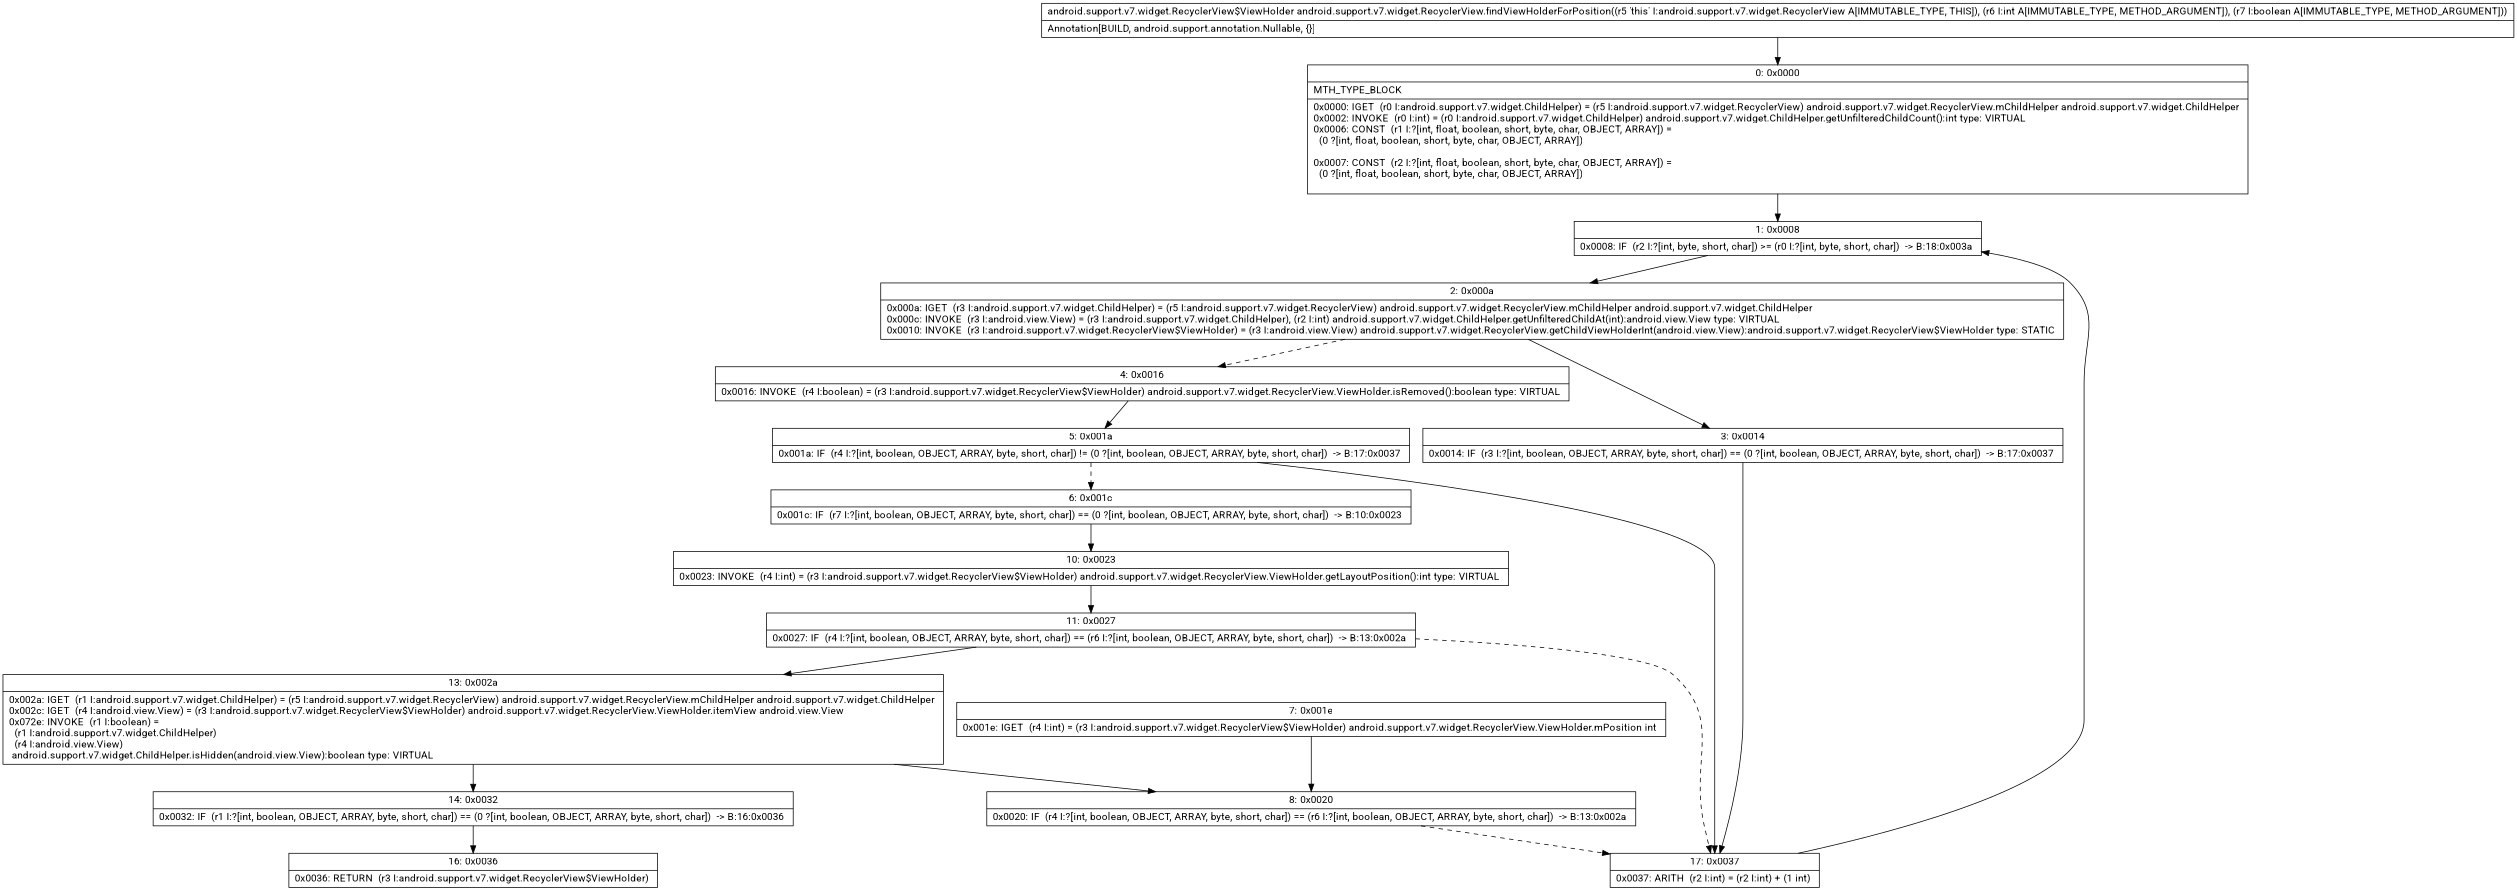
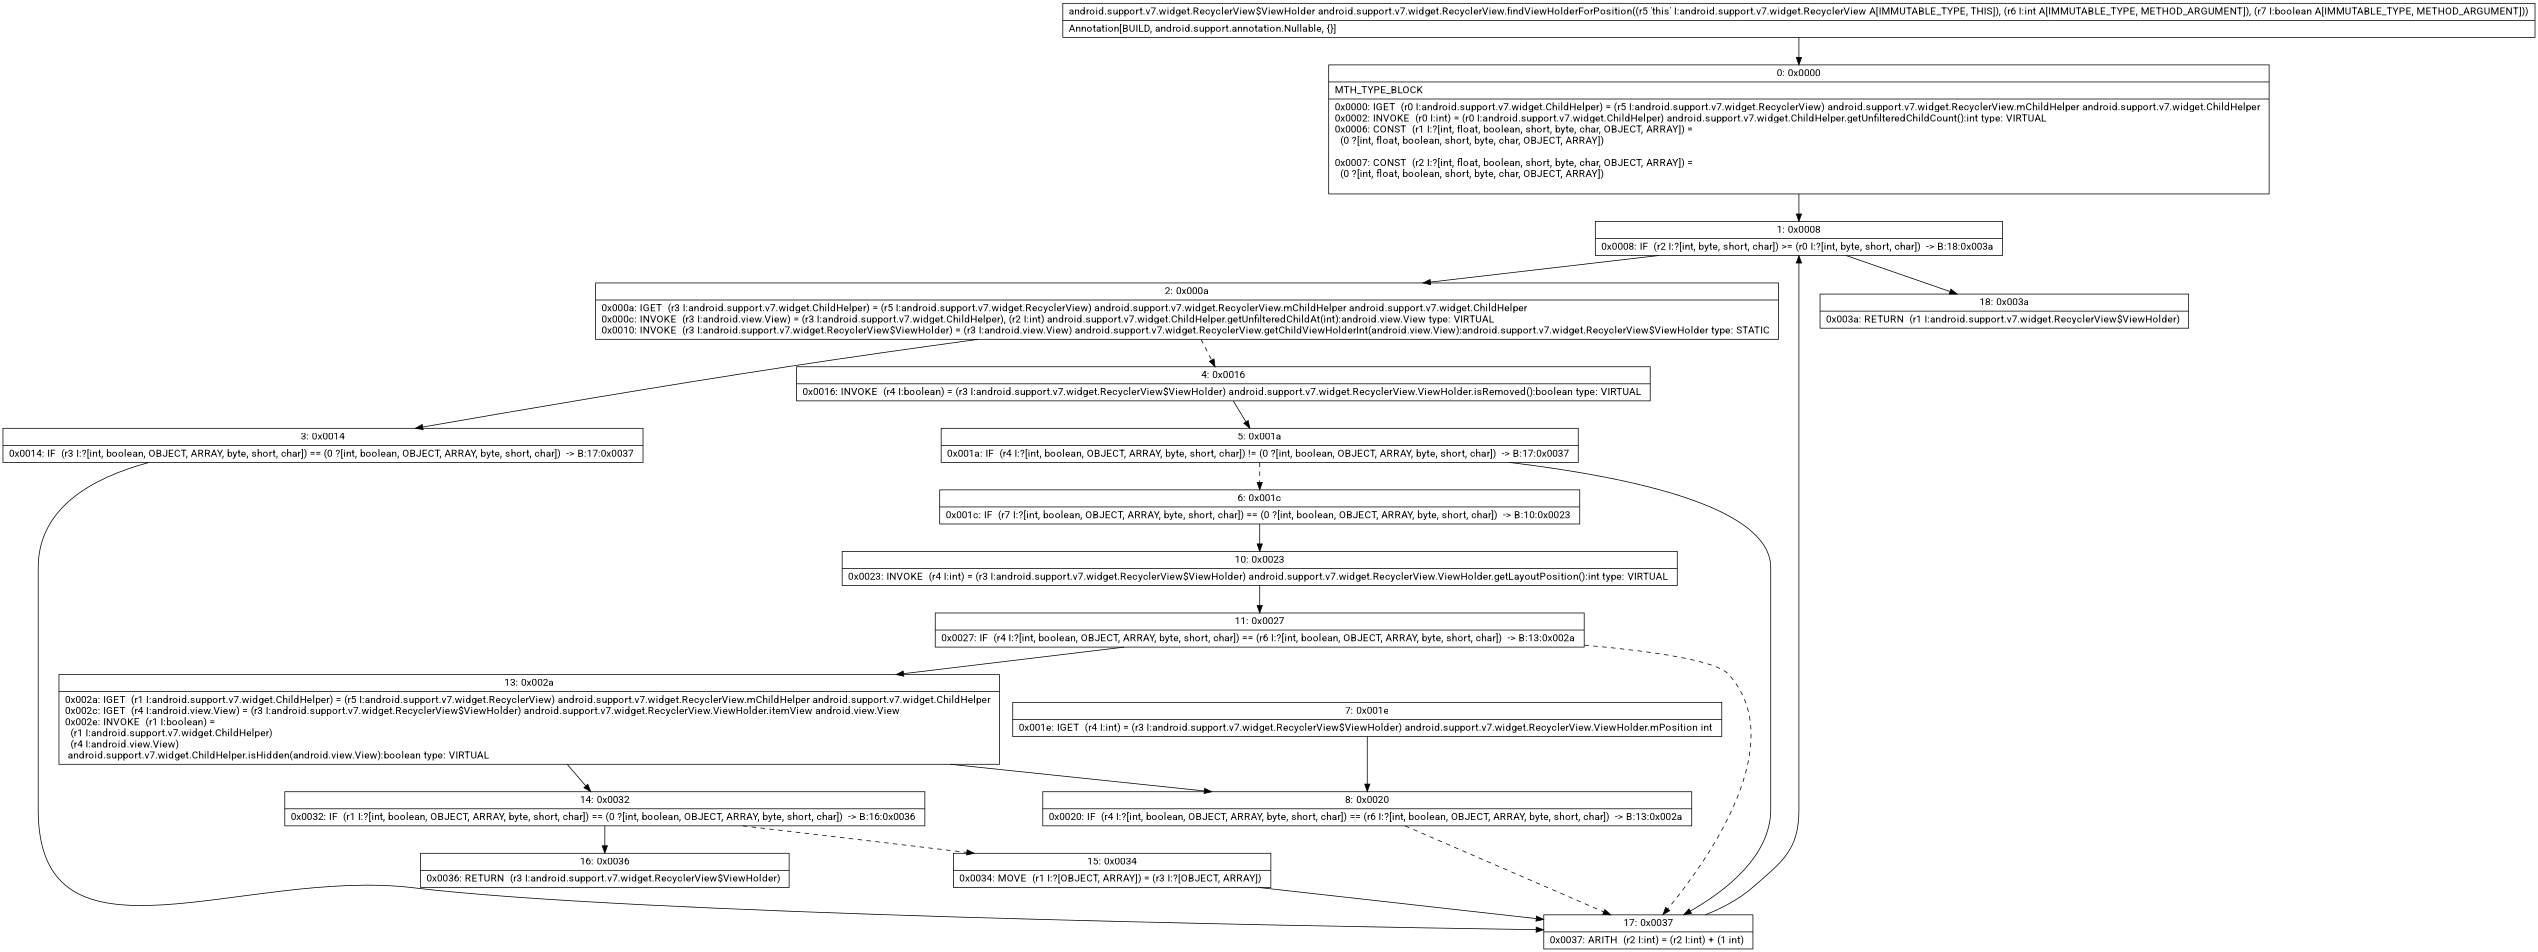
none -> (2004, 311)
(86, 722) -> (142, 722)
none -> (1112, 870)
